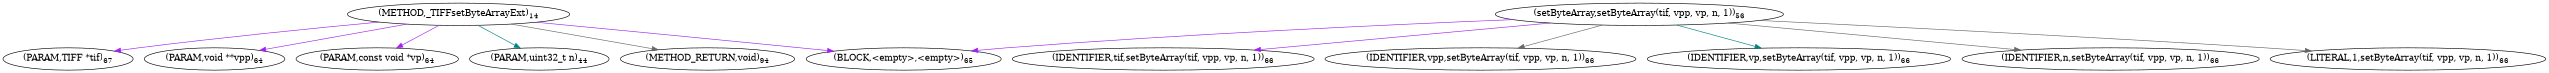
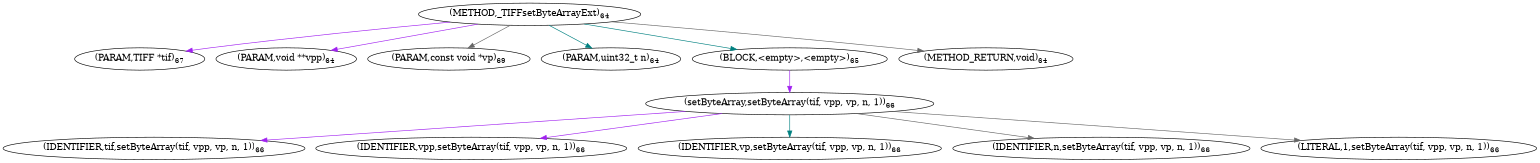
(534, 13) -> (605, 13)
(1740, 13) -> (891, 103)
(1245, 32) -> (790, 78)
(421, 35) -> (492, 35)
(682, 36) -> (657, 36)
(1563, 36) -> (634, 126)
(430, 58) -> (501, 58)
(583, 58) -> (655, 58)
(765, 58) -> (1043, 58)
